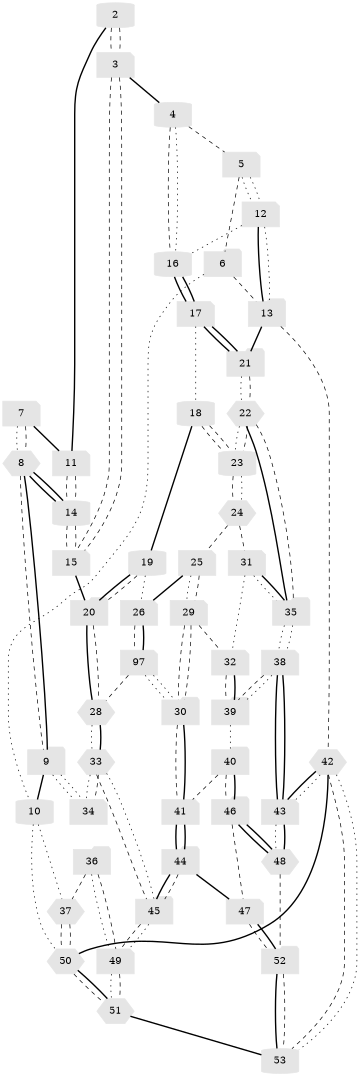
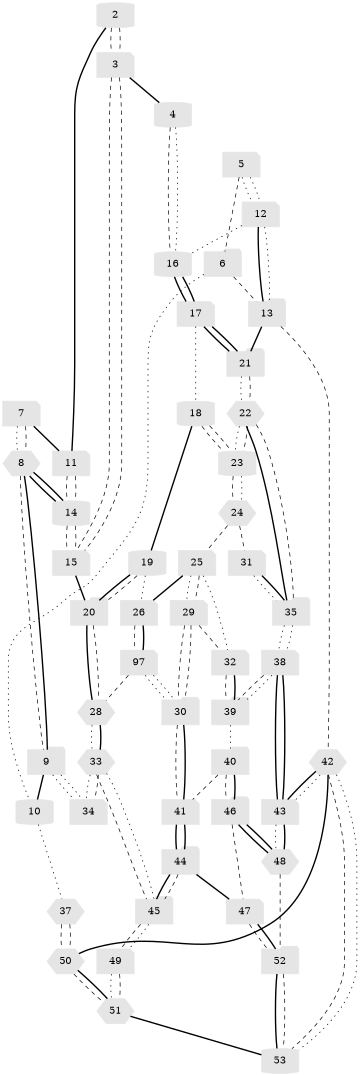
(207, 139) -> none
(239, 613) -> (218, 612)
(92, 862) -> none
(34, 889) -> none
